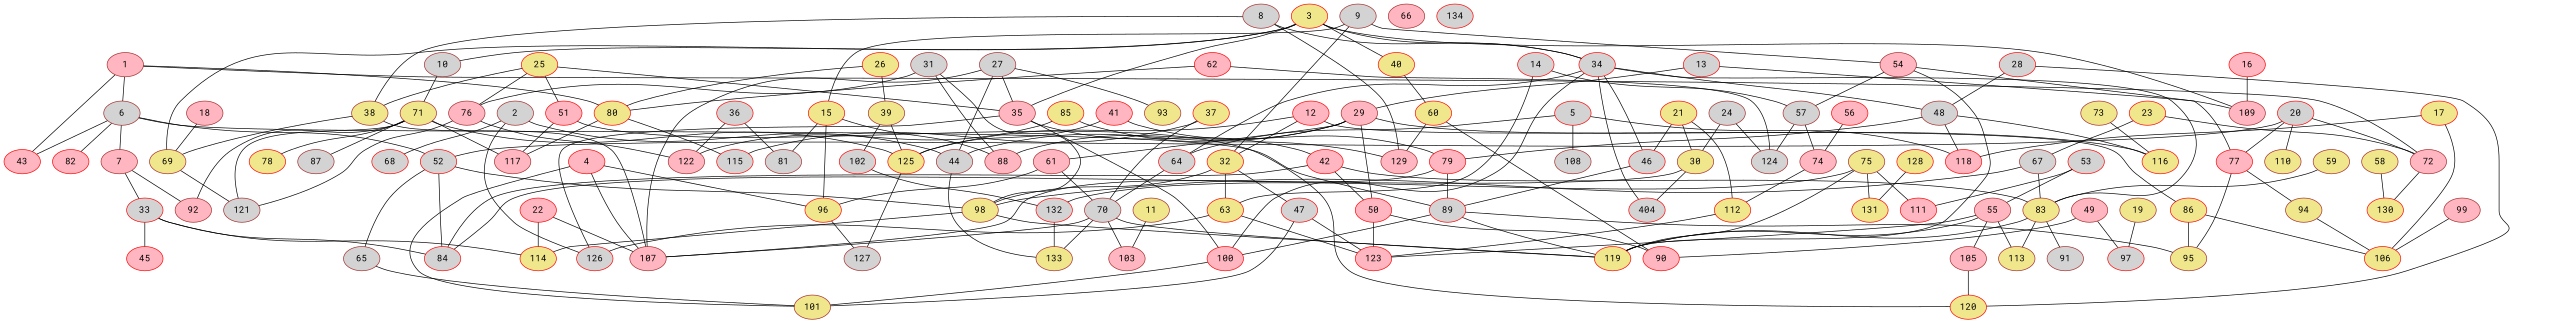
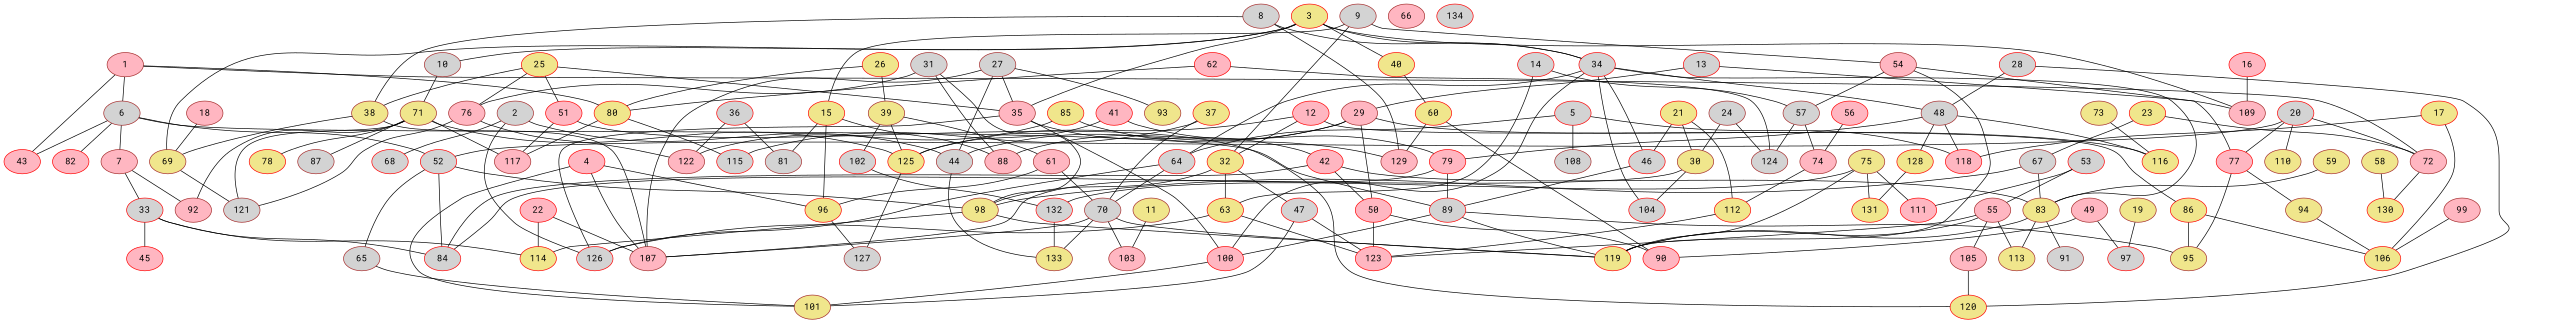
none -> (1927, 138)
(1146, 150) -> (955, 128)
(1647, 210) -> (1647, 210)
none -> (899, 211)
